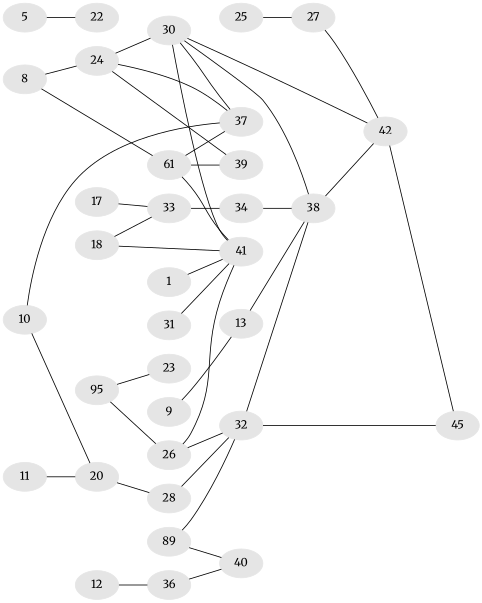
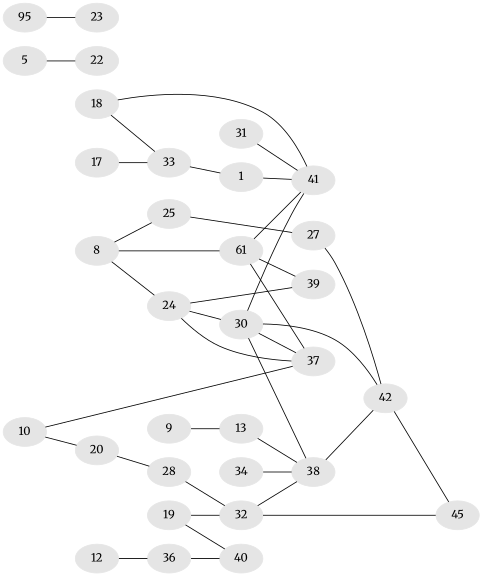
(200, 208) -> (205, 170)
none -> (133, 232)
(169, 455) -> none
(25, 477) -> none
(169, 542) -> (169, 515)
